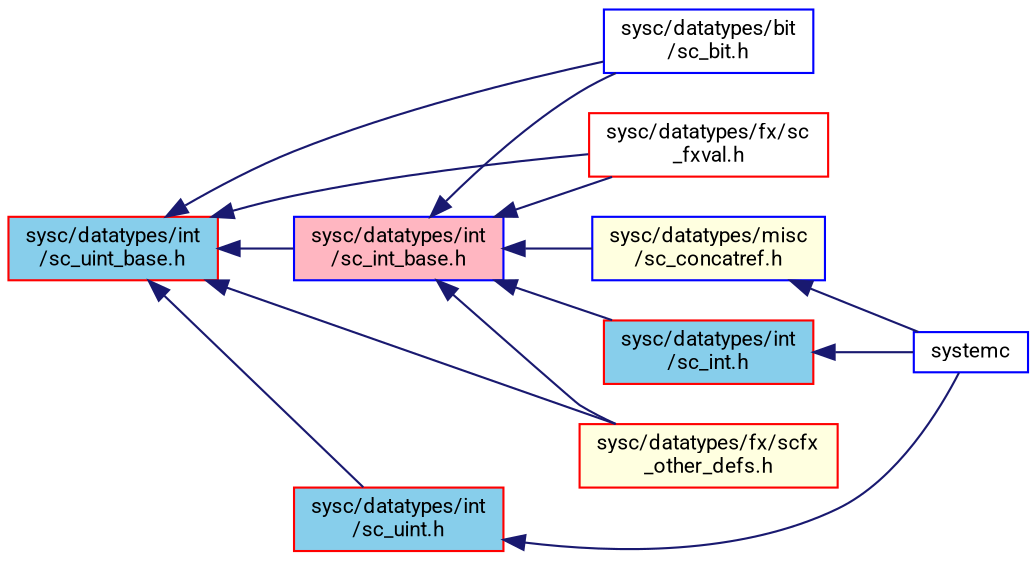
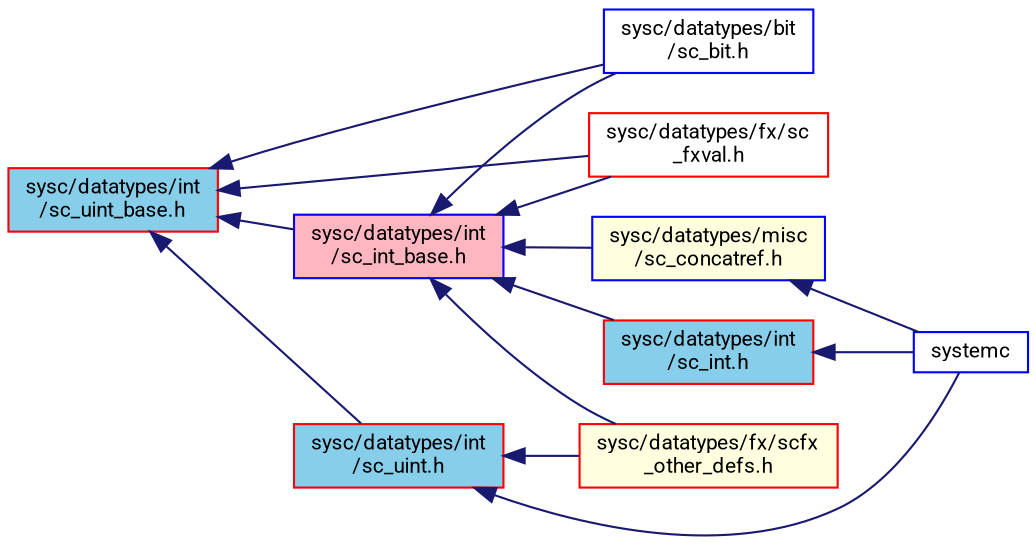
(421, 356) -> (552, 456)
